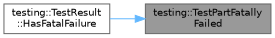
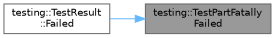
(57, 19) -> (57, 19)
